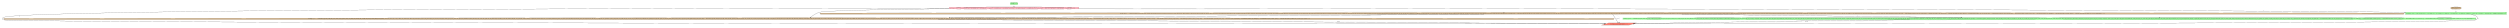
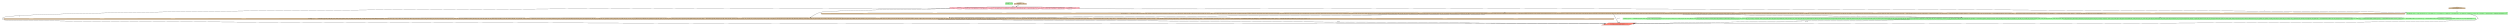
none -> (1020, 4)
(2456, 8) -> (2457, 8)
